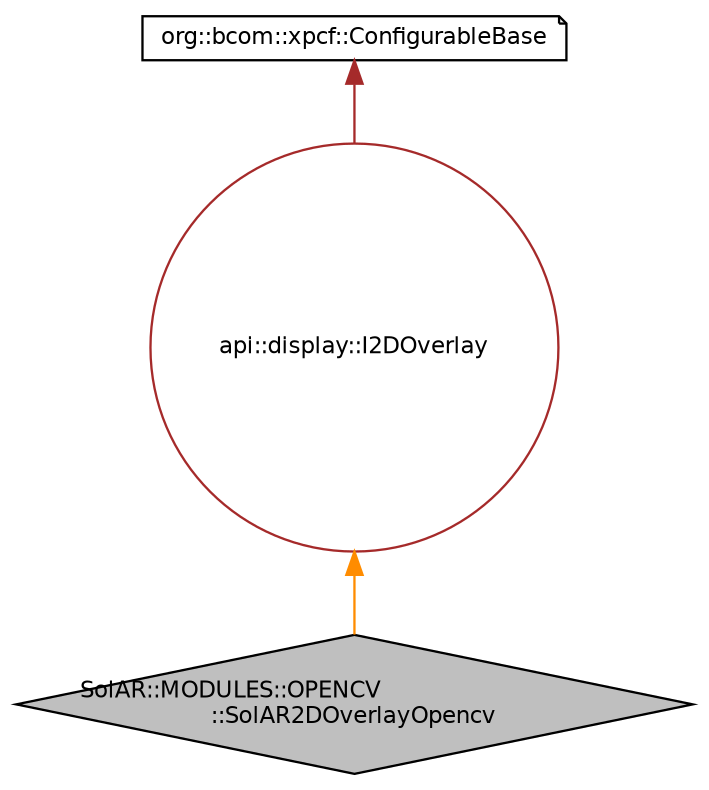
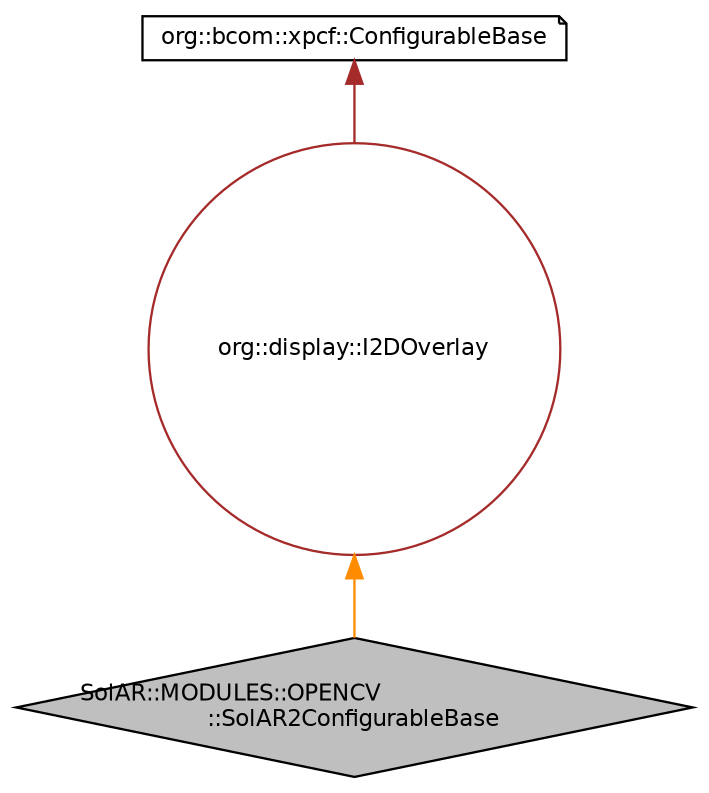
(354, 348) -> (354, 349)
(354, 704) -> (354, 707)
